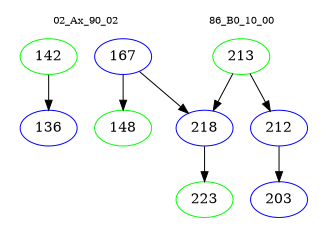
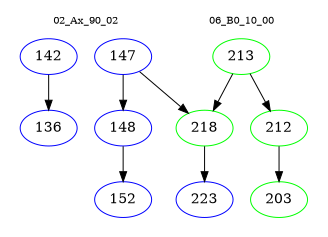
(242, 21) -> (242, 21)
(49, 57) -> (49, 57)
(123, 57) -> (123, 57)
(123, 128) -> (123, 128)
(205, 128) -> (205, 128)
(279, 128) -> (279, 128)
none -> (123, 200)
(205, 200) -> (205, 200)
(279, 200) -> (279, 200)
